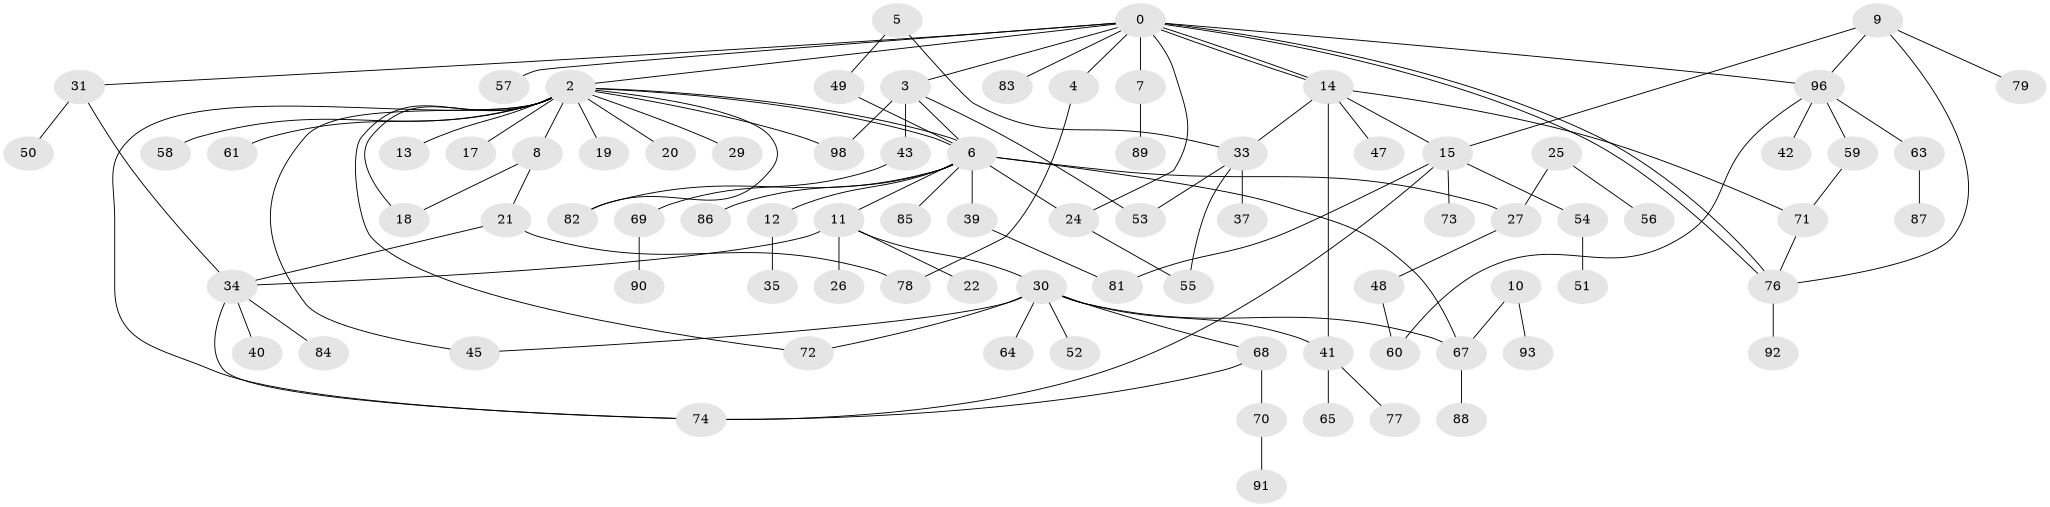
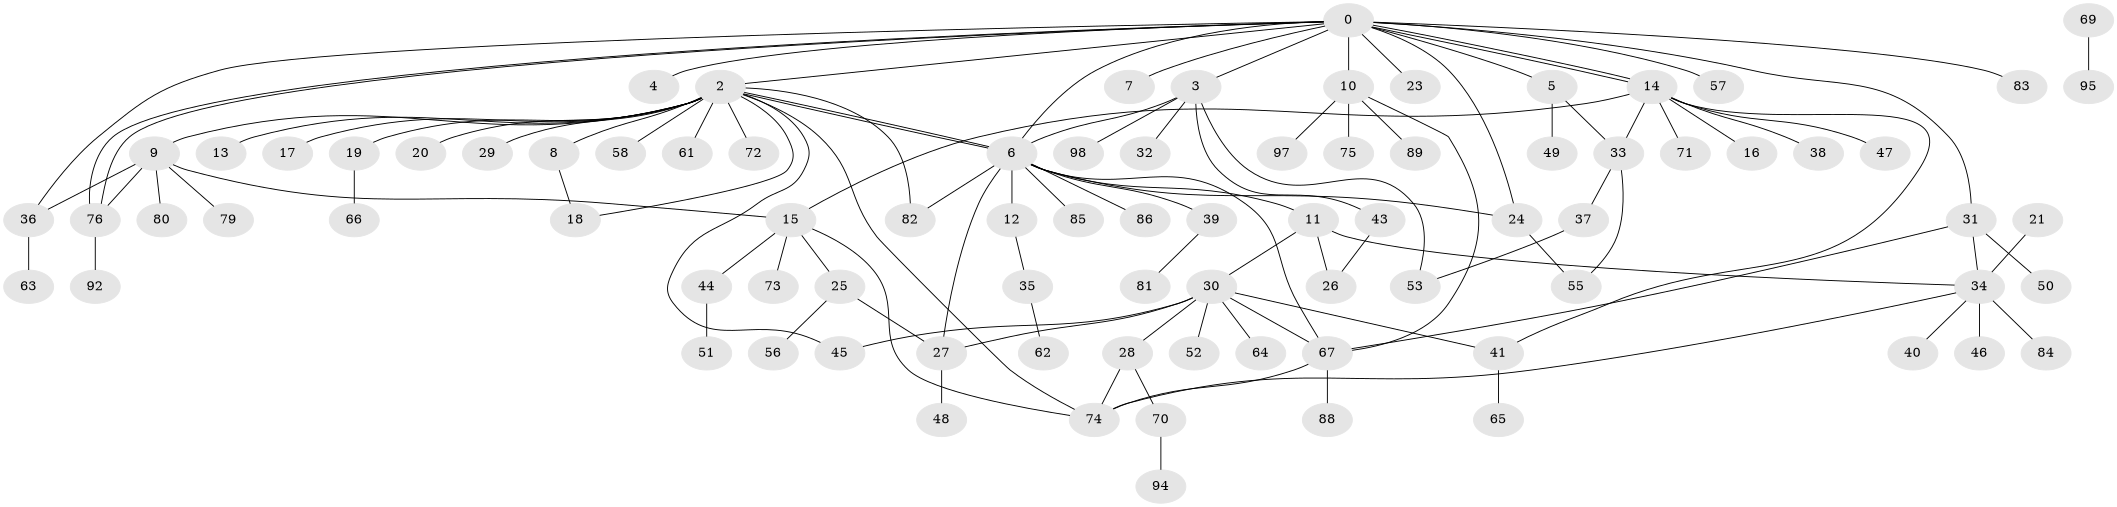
none -> (1452, 50)
none -> (1349, 54)
none -> (1415, 87)
(1819, 87) -> (29, 220)
(708, 113) -> (331, 116)
(899, 117) -> (1150, 48)
(1141, 120) -> (1383, 121)
none -> (1145, 154)
none -> (1349, 154)
none -> (1752, 154)
(1786, 154) -> none
none -> (1819, 154)
(1853, 154) -> none
(825, 182) -> (1356, 253)
(522, 187) -> none
(1185, 191) -> (1508, 254)
none -> (162, 220)
none -> (354, 220)
(1583, 220) -> (707, 287)
(1919, 220) -> none
(1287, 232) -> (815, 253)
(1788, 254) -> none
(639, 287) -> (2089, 87)
(906, 287) -> none
(972, 287) -> none
none -> (1651, 295)
(928, 326) -> (1028, 333)
none -> (1043, 353)
(1262, 353) -> (1128, 353)
(1395, 353) -> none
(1528, 353) -> (1282, 154)
none -> (1979, 353)
none -> (1211, 387)
(1395, 420) -> none
(1262, 487) -> (1161, 487)
